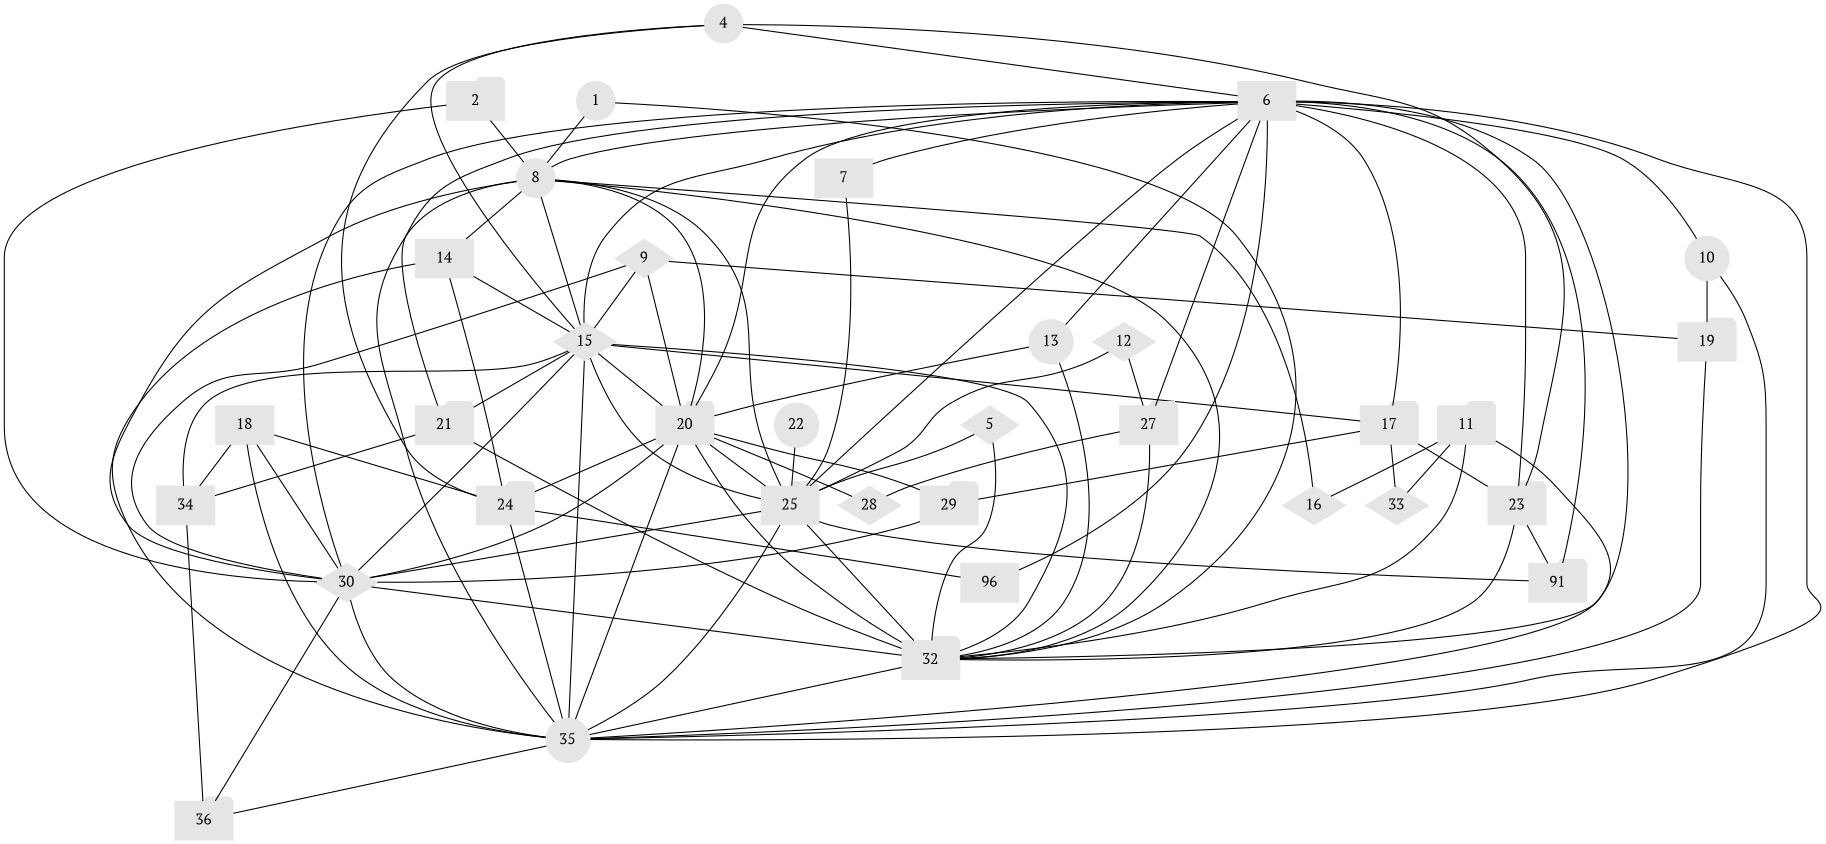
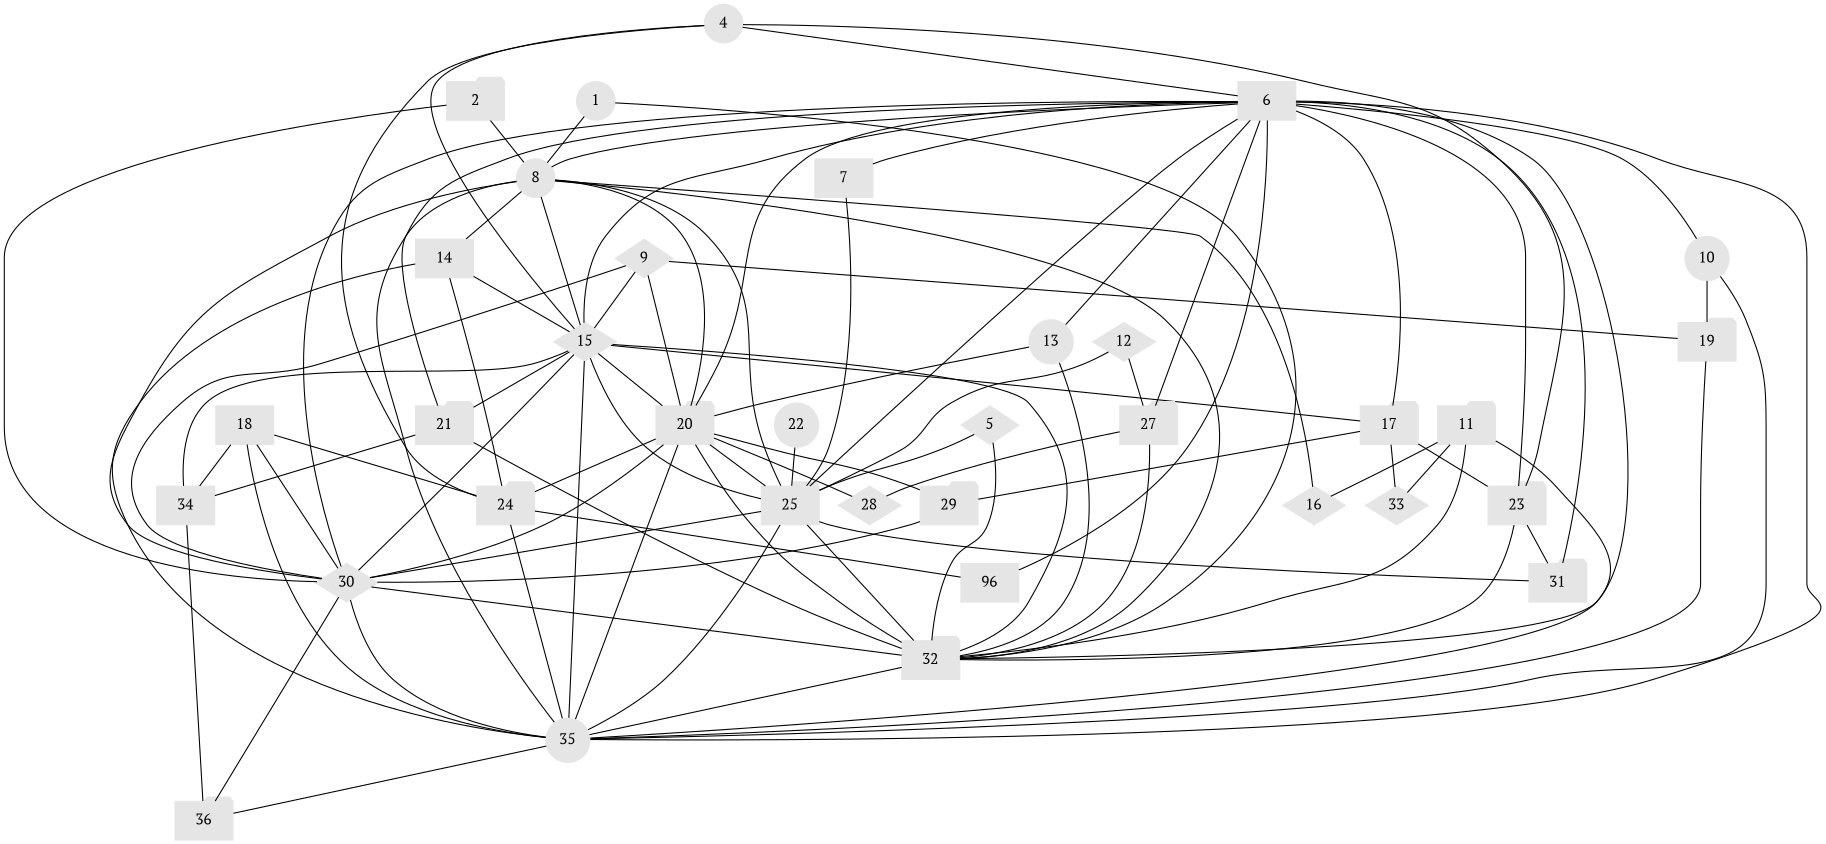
(1558, 583) -> (1558, 583)
